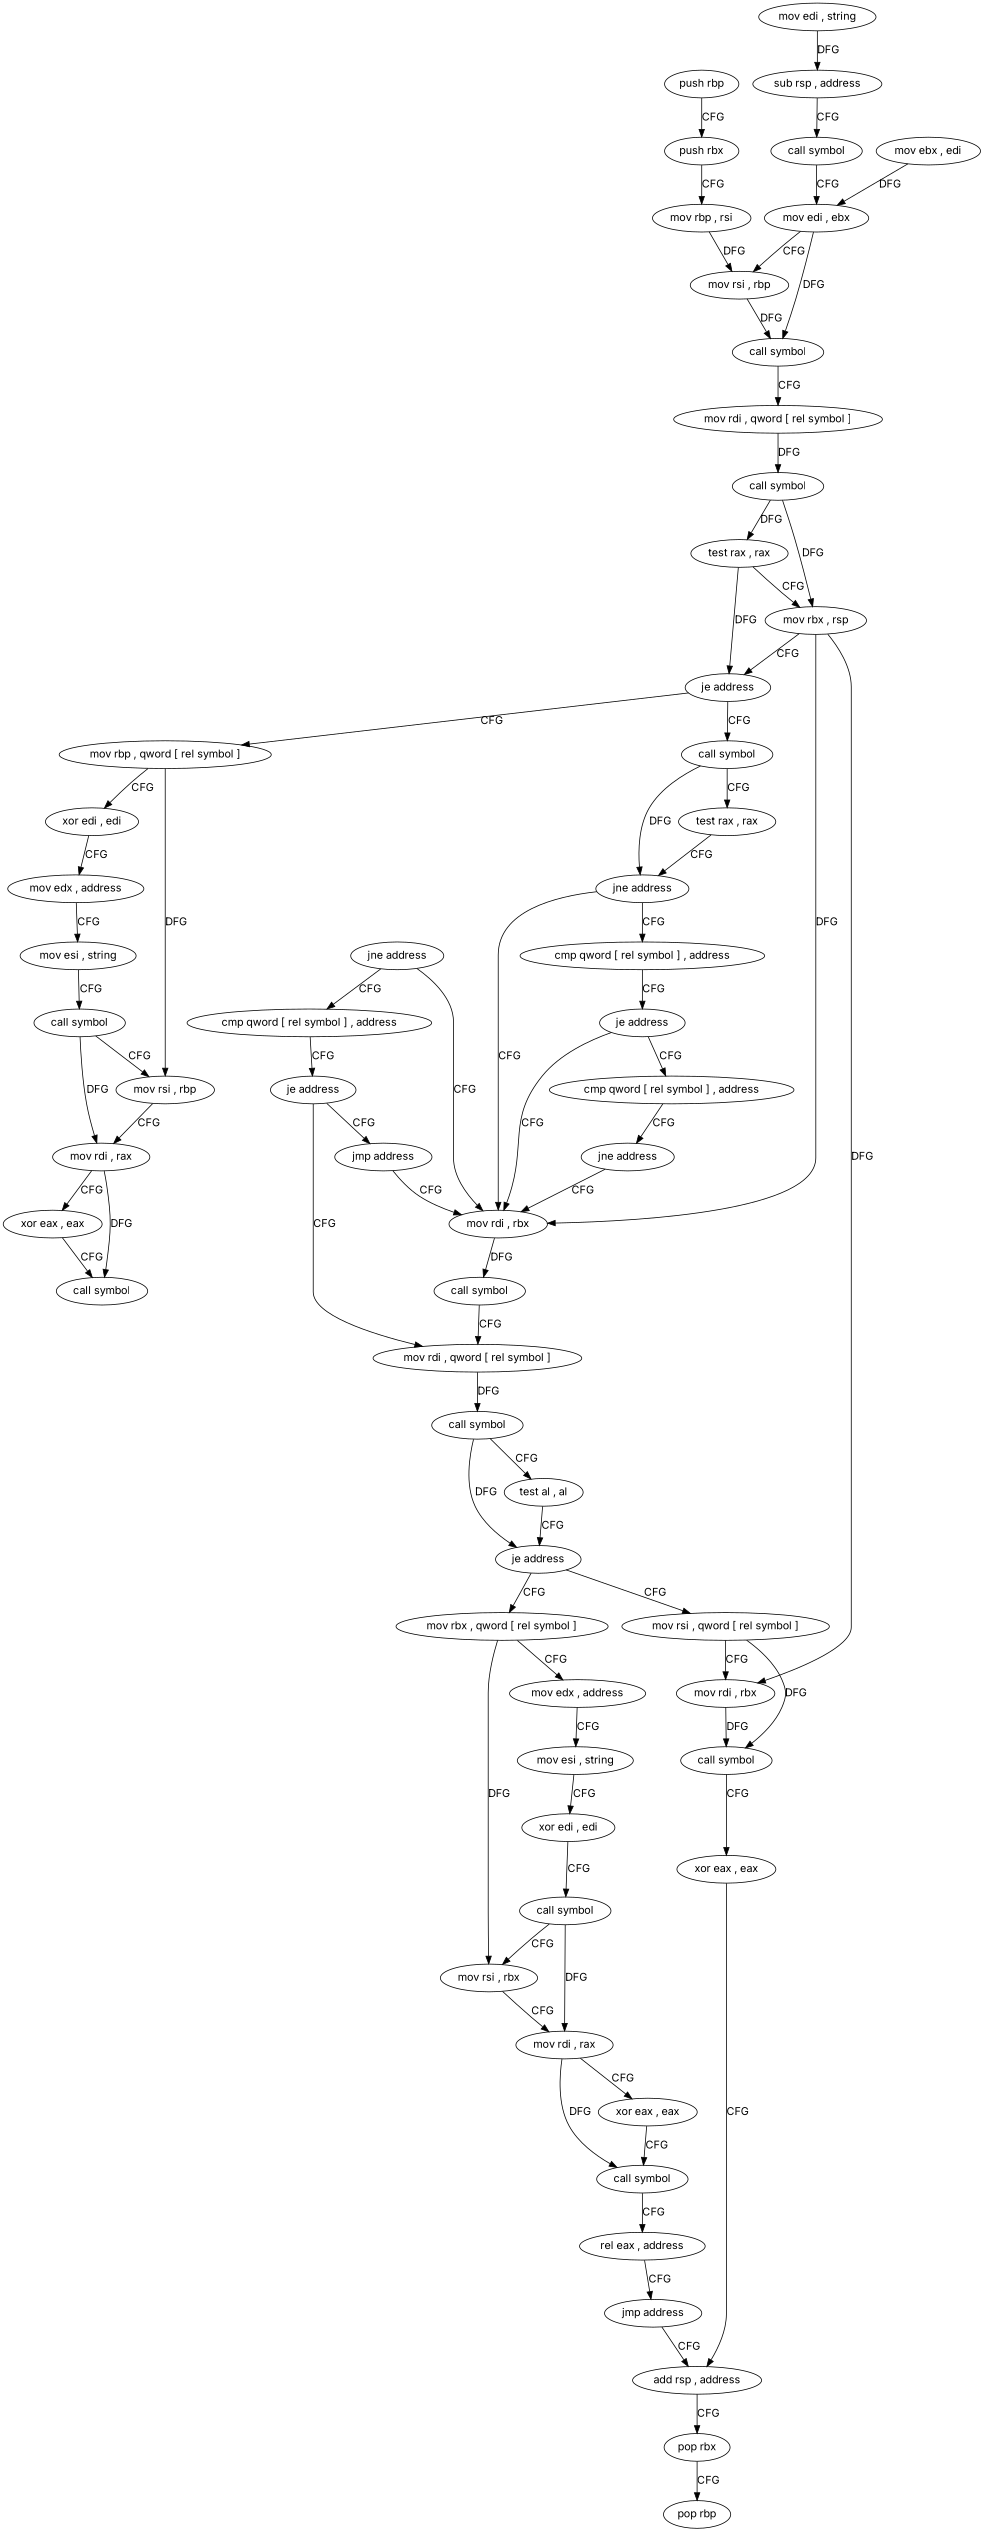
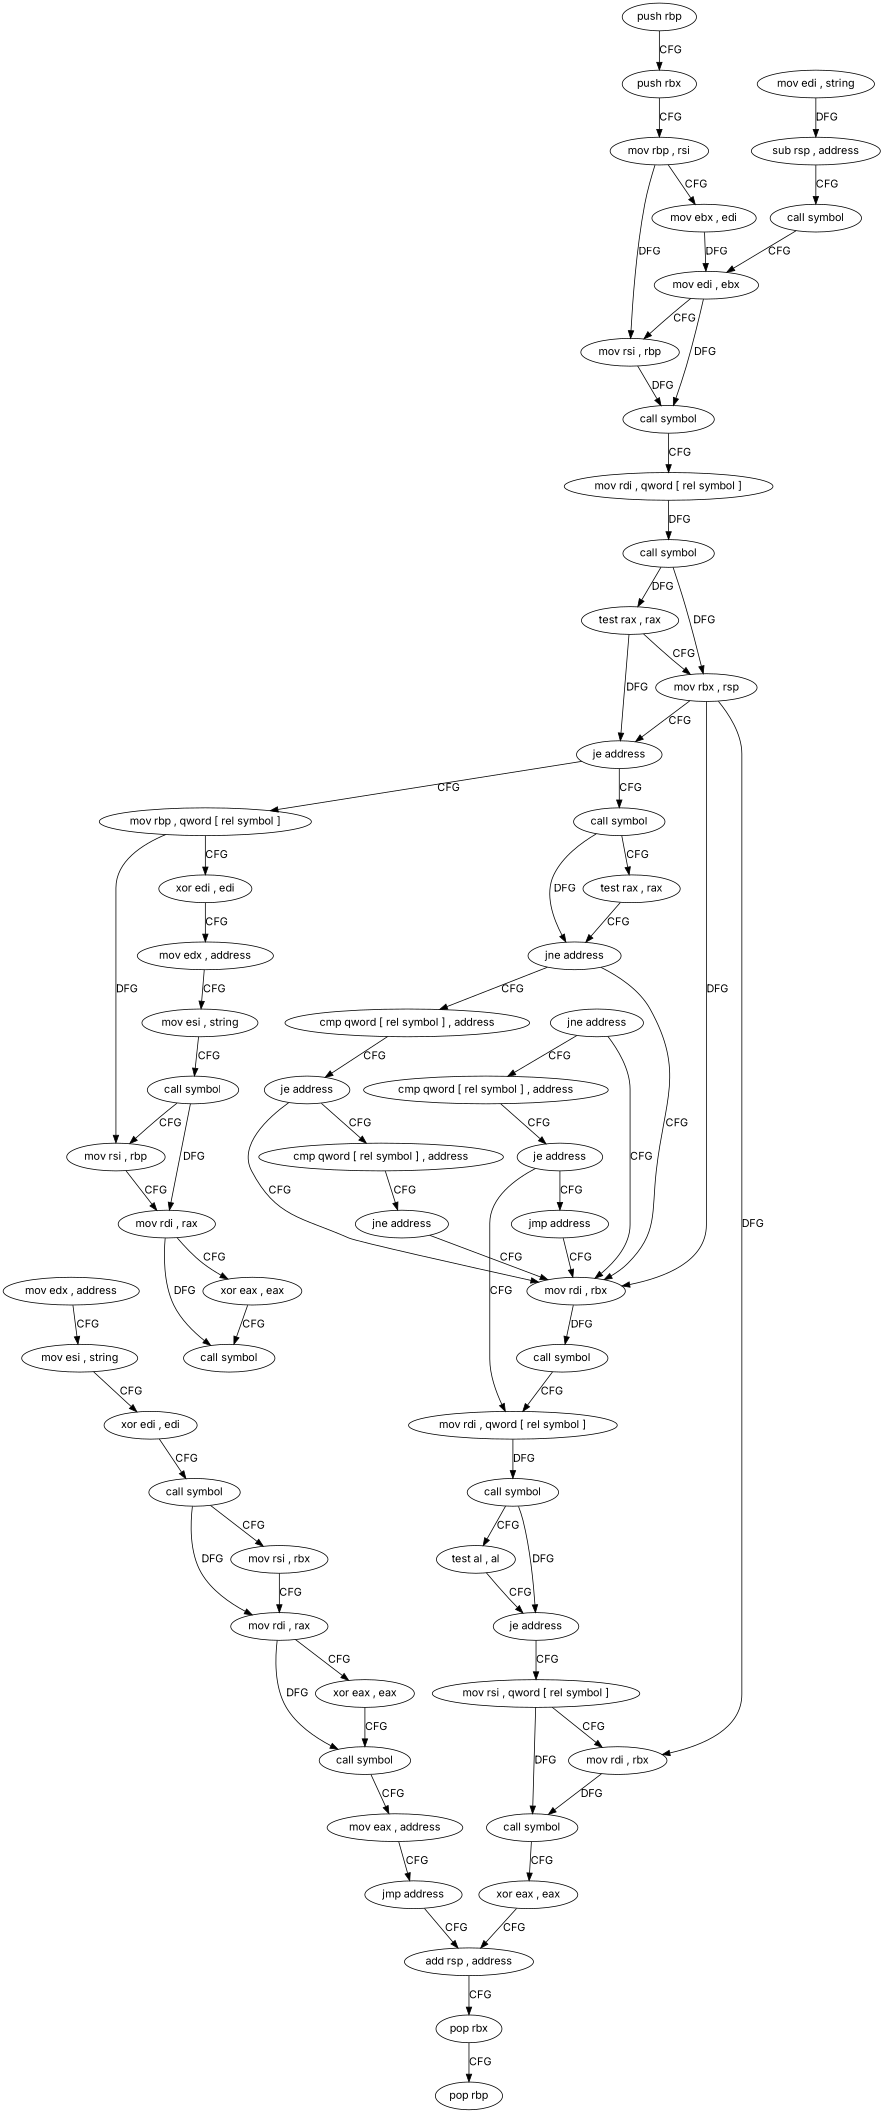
none -> (679, 181)
(502, 1626) -> none
(642, 2246) -> (395, 1828)
